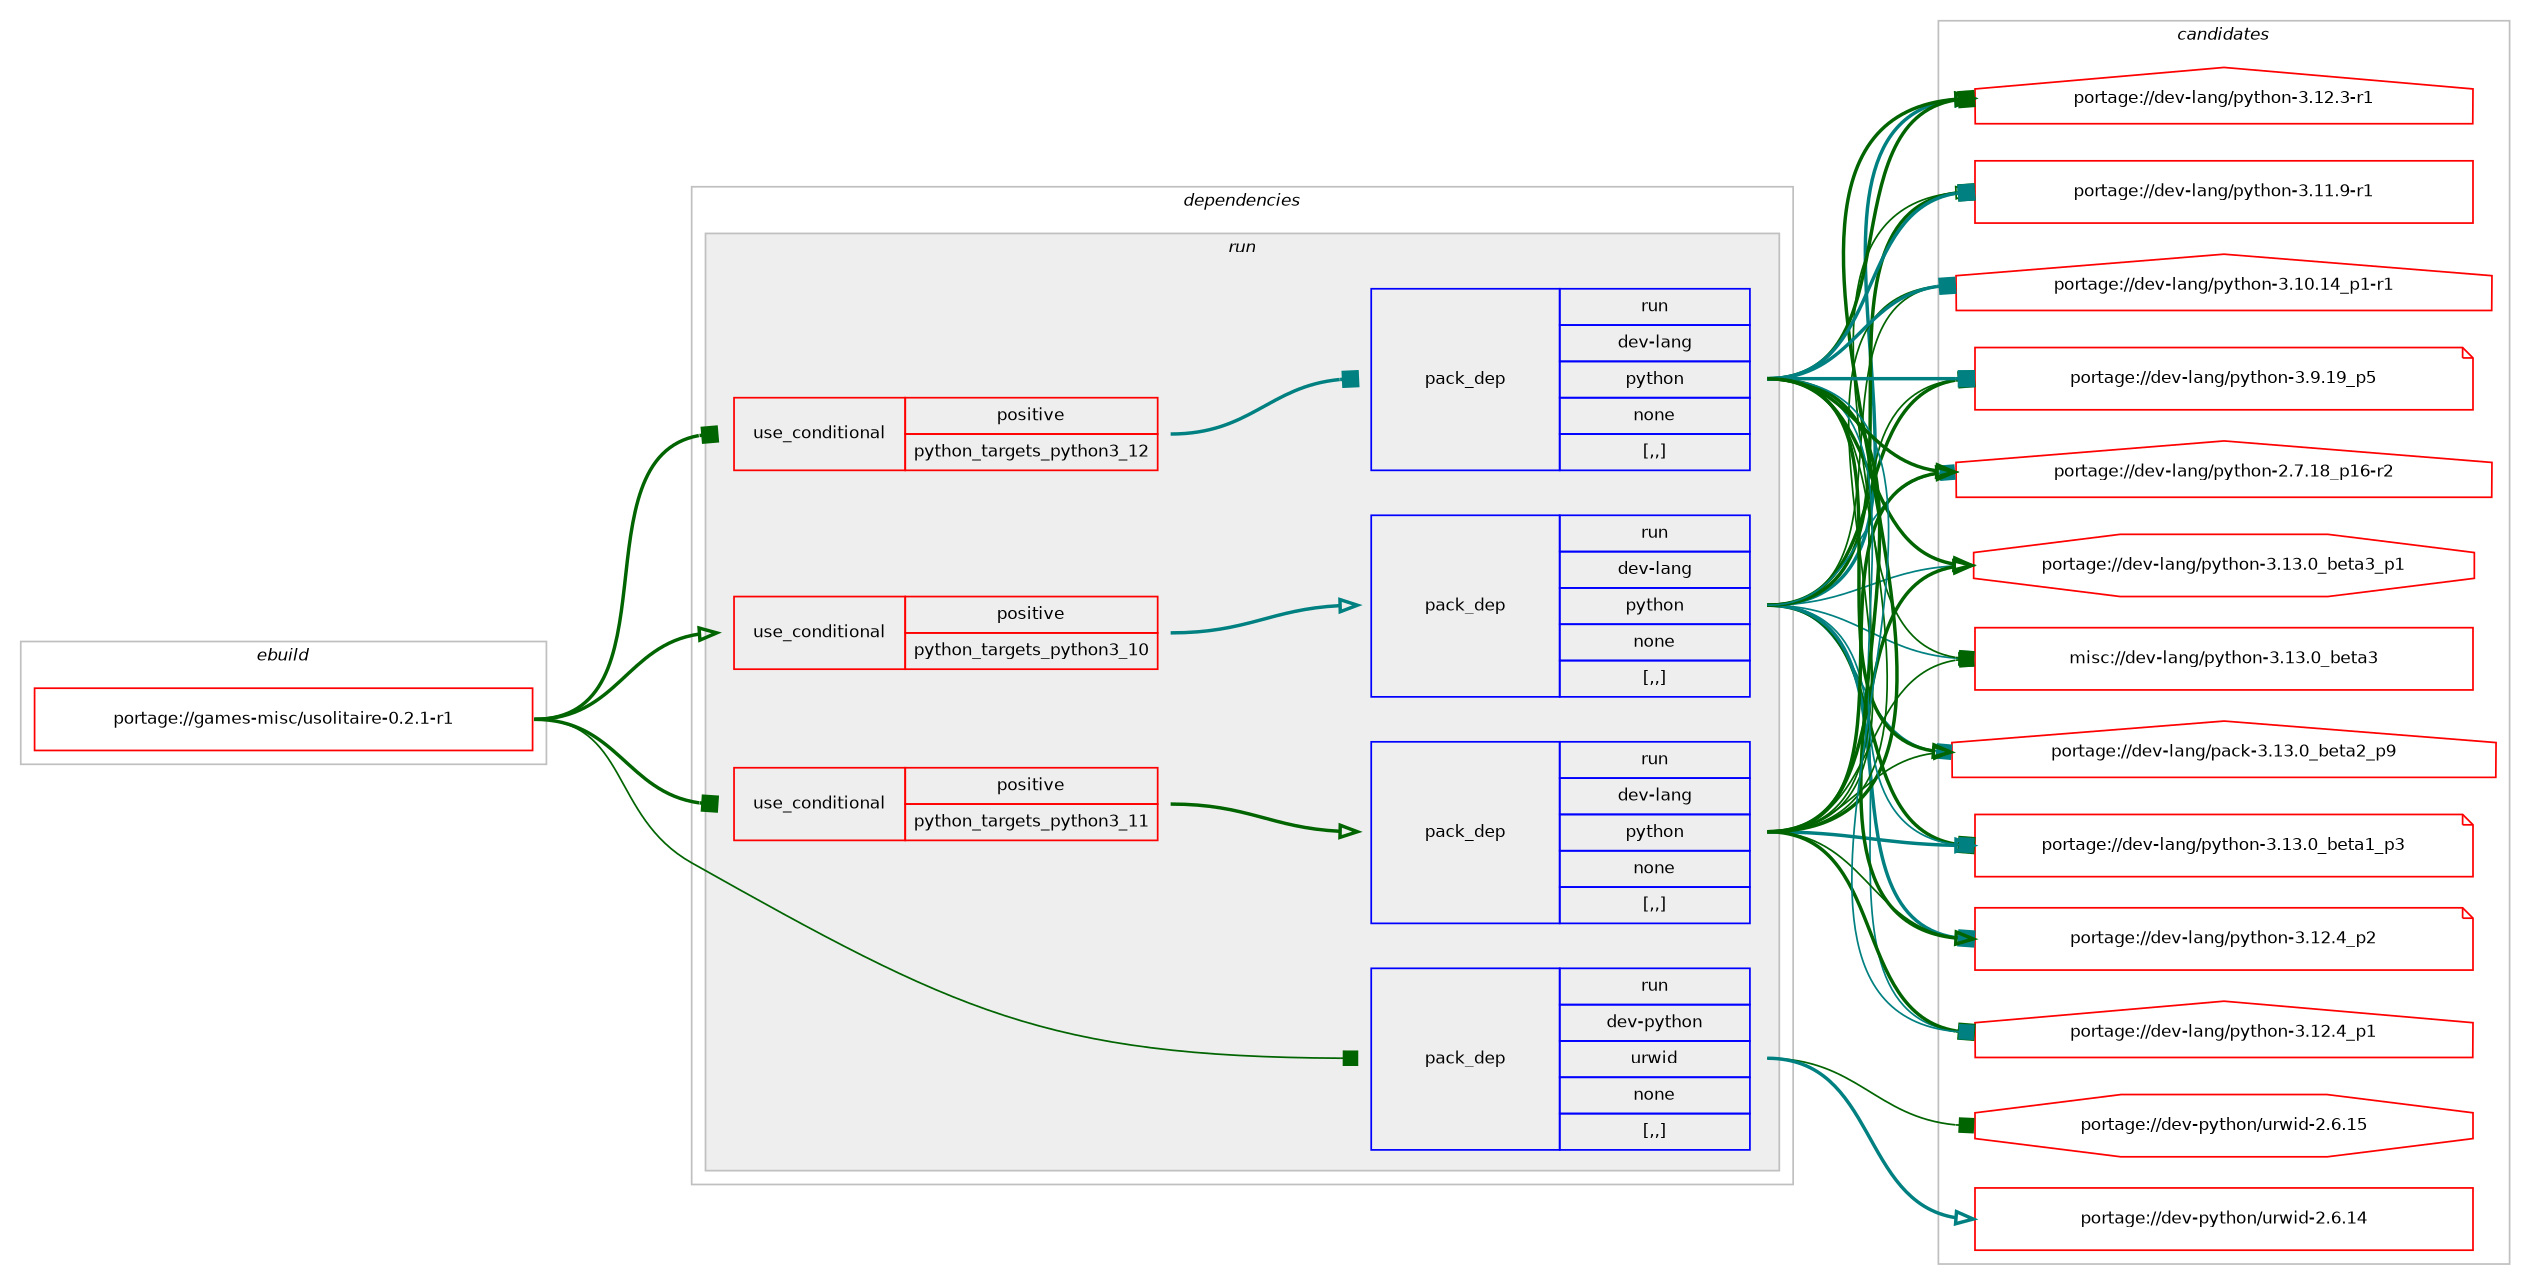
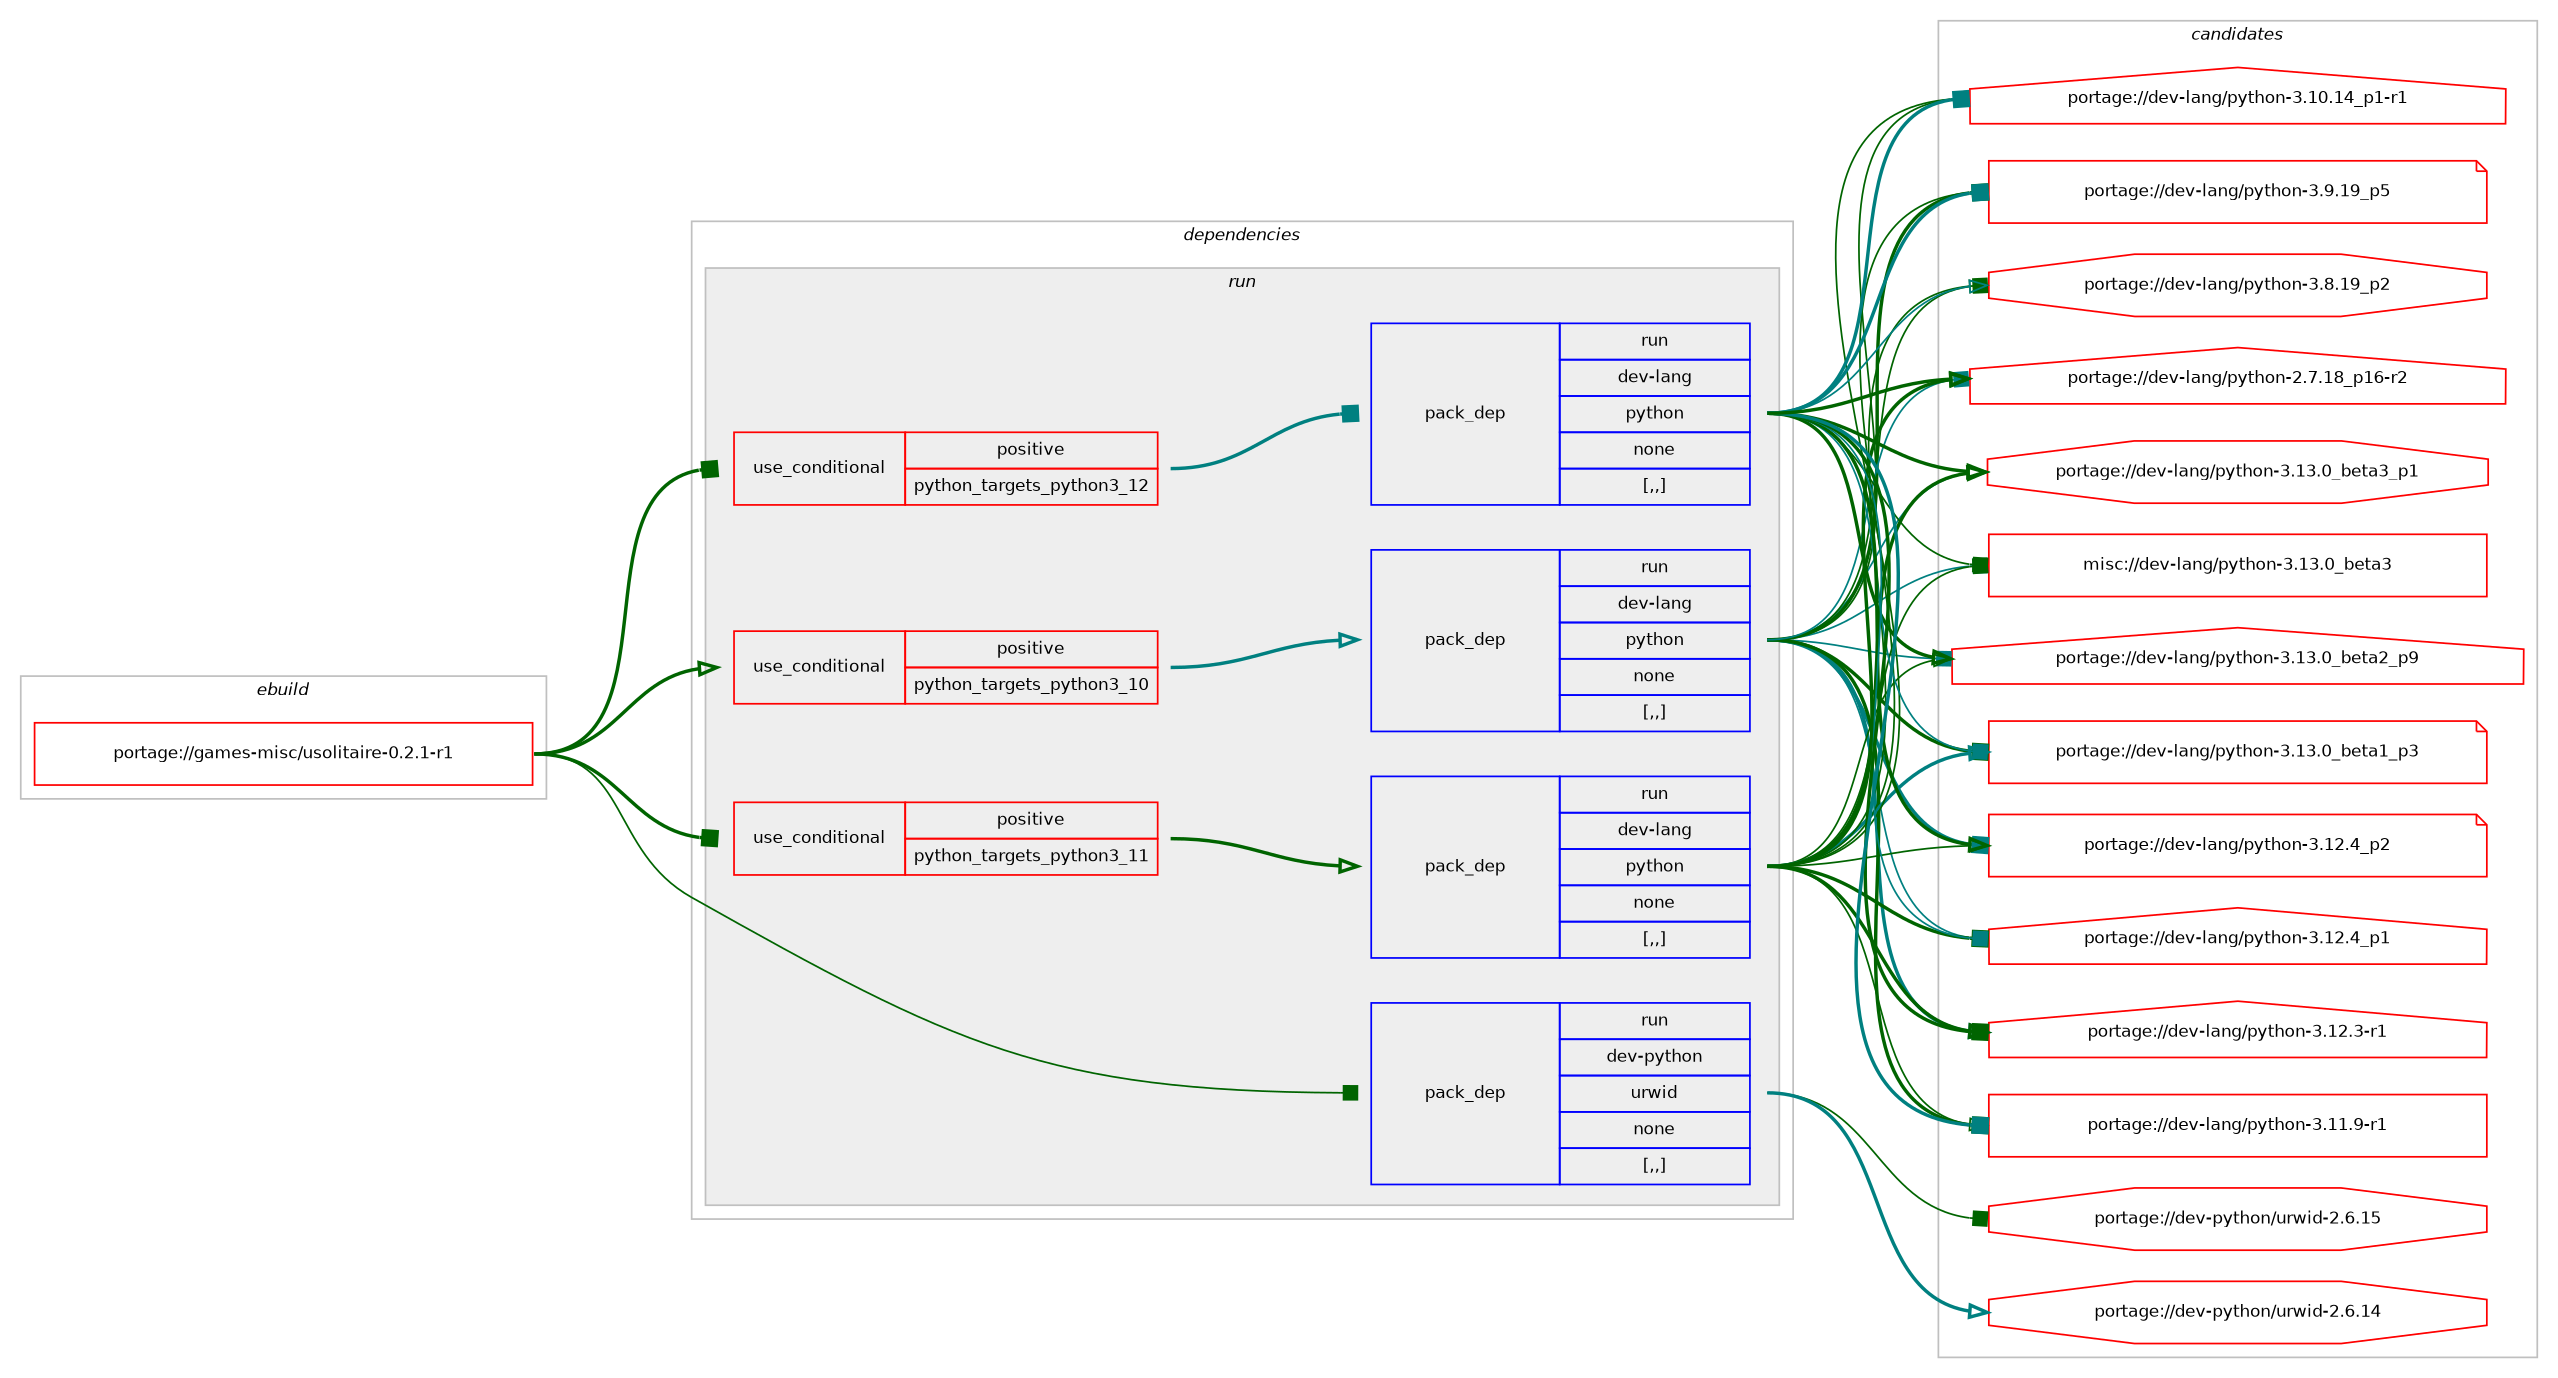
none -> (2238, 285)
(2224, 752) -> (2238, 659)
(2224, 1219) -> (2238, 1312)
